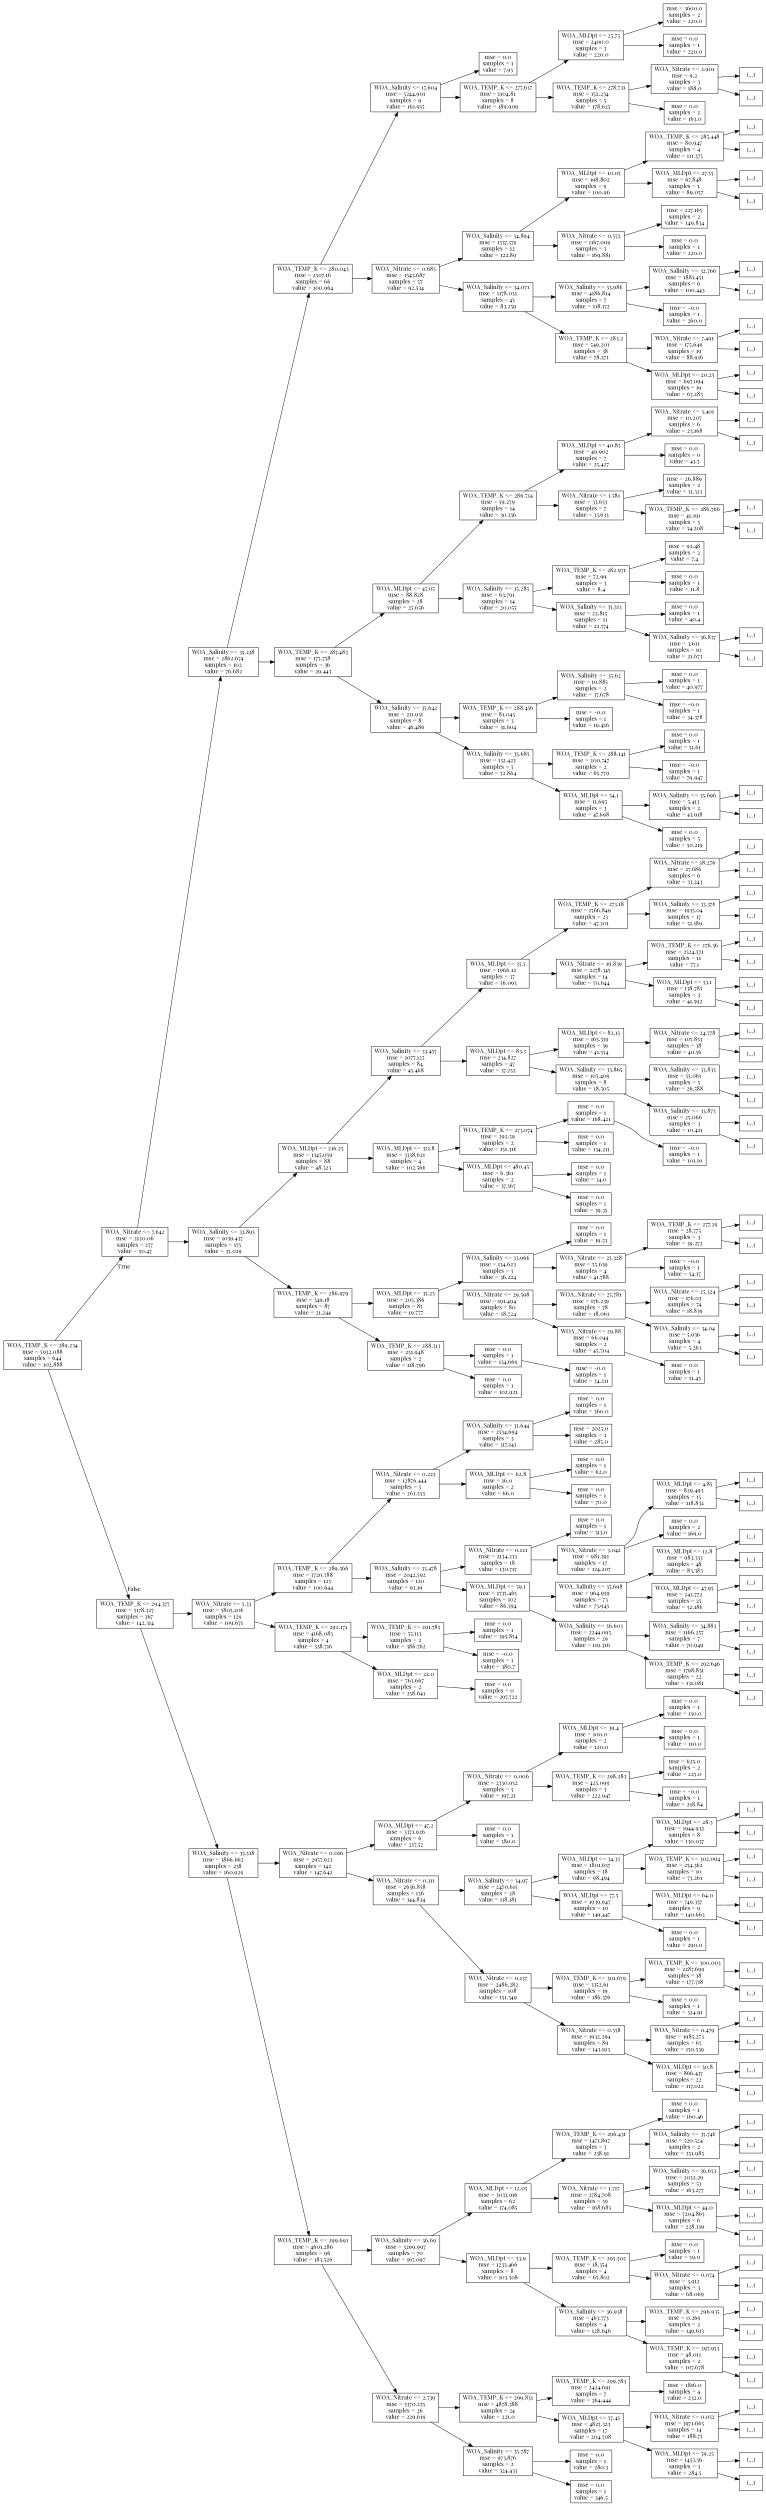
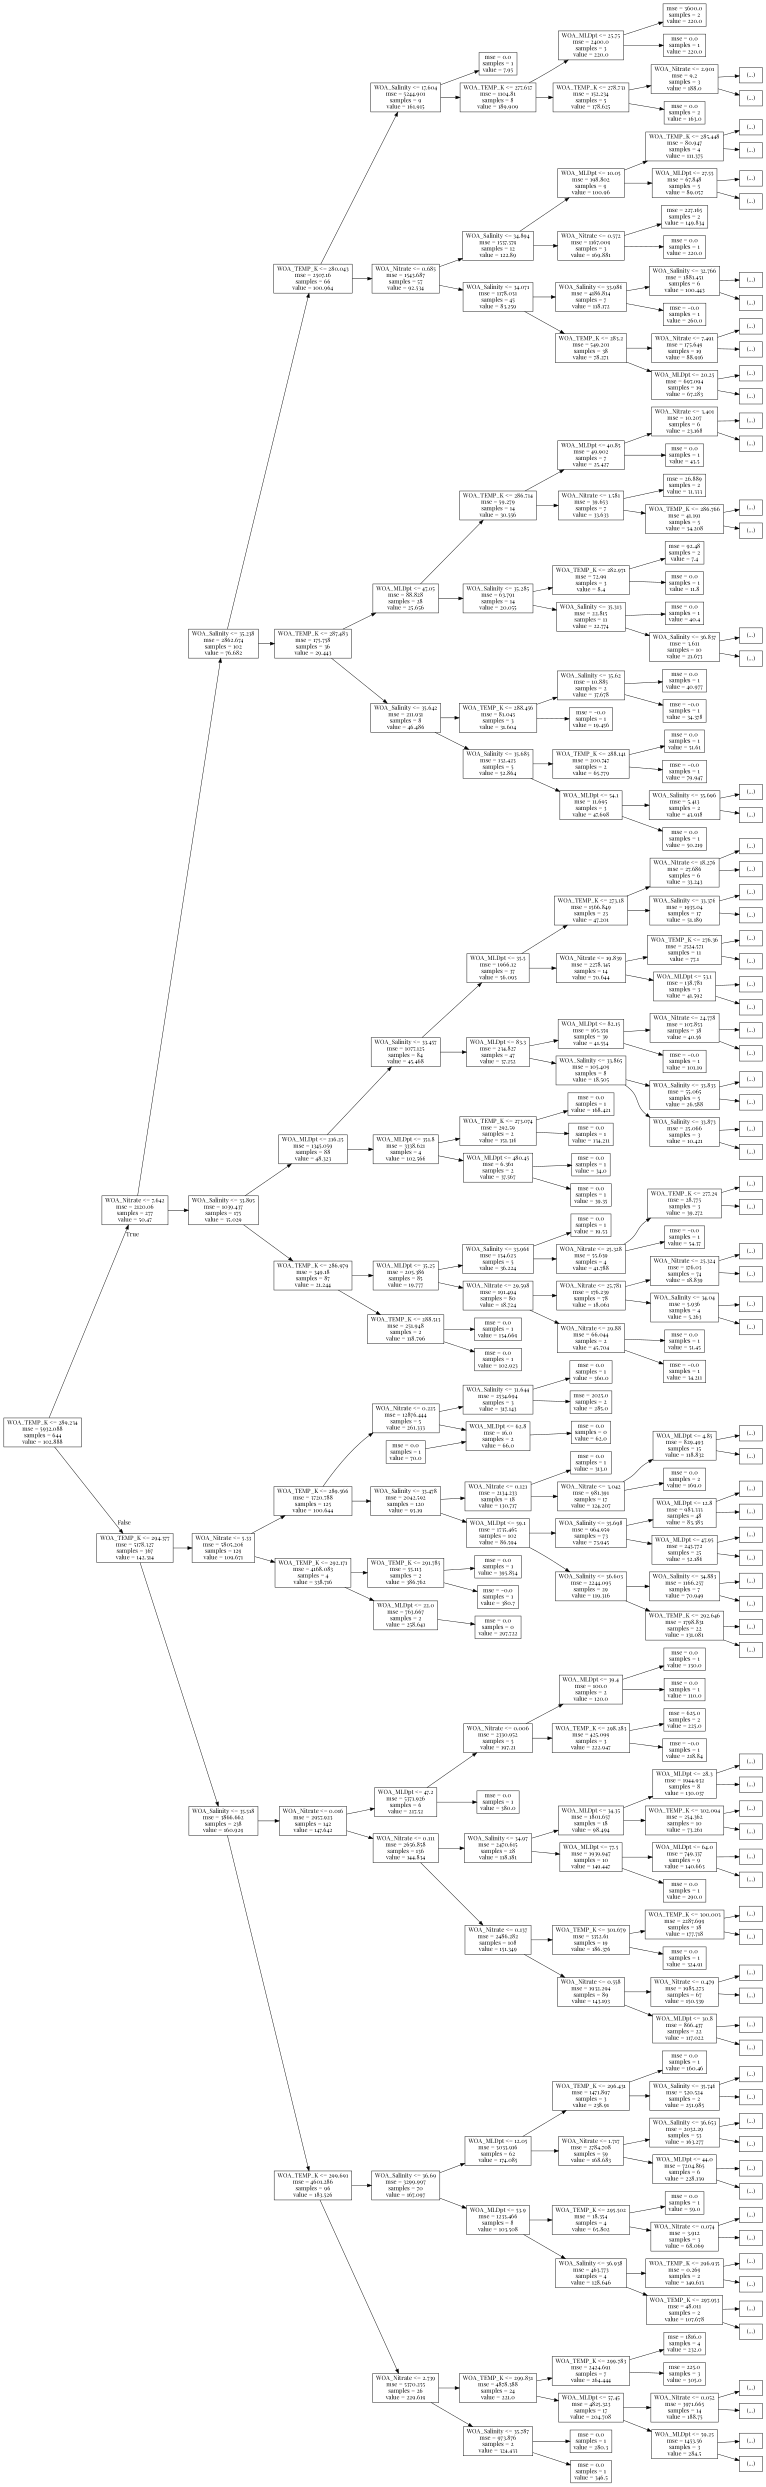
(685, 183) -> (685, 183)
(685, 455) -> (685, 455)
(591, 505) -> (591, 505)
(685, 839) -> (685, 839)
(637, 1133) -> (641, 1049)
(543, 1365) -> (642, 1356)
(498, 1386) -> (498, 1360)
(591, 1466) -> (591, 1432)
(548, 1491) -> (444, 1446)
none -> (685, 2374)
